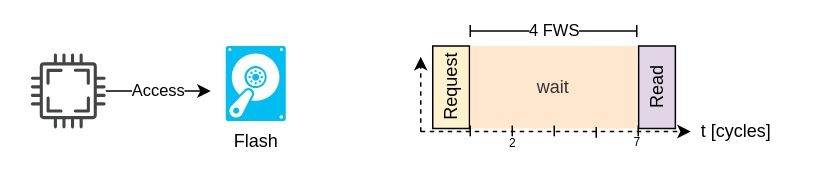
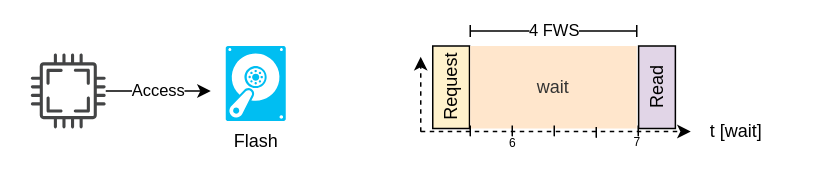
(737, 131) -> (737, 131)
(513, 143) -> (513, 143)
